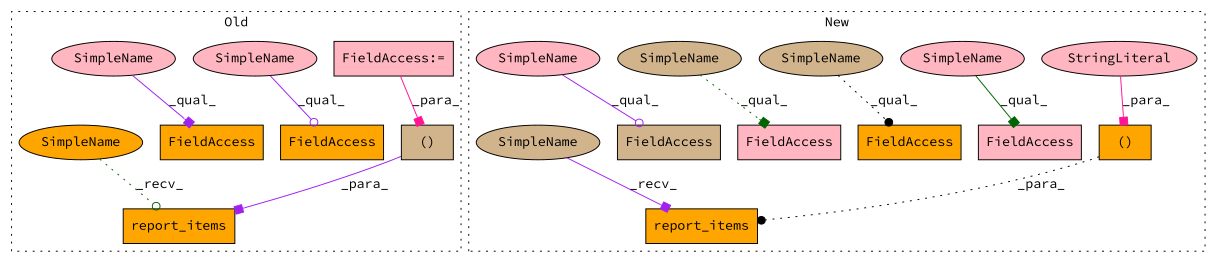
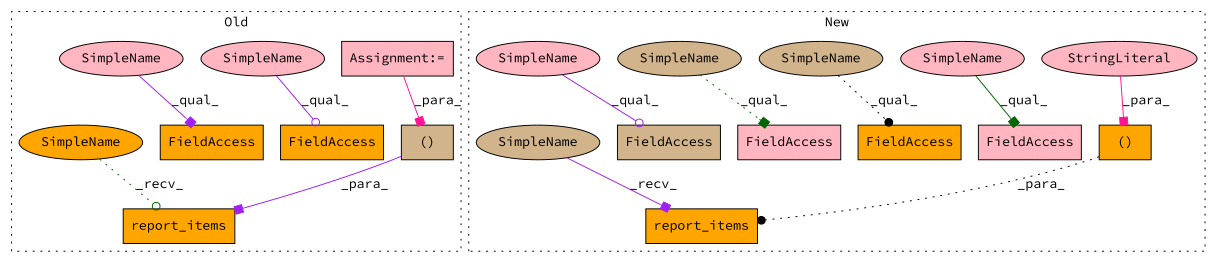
(394, 59) -> (398, 59)
